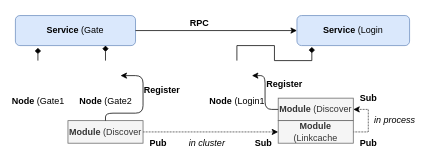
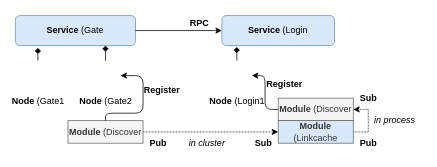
(353, 30) -> (278, 30)
(315, 132) -> (315, 132)
